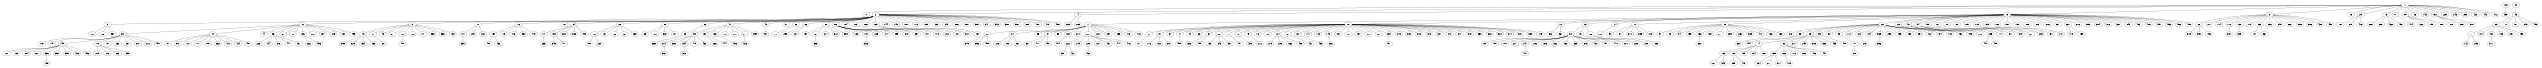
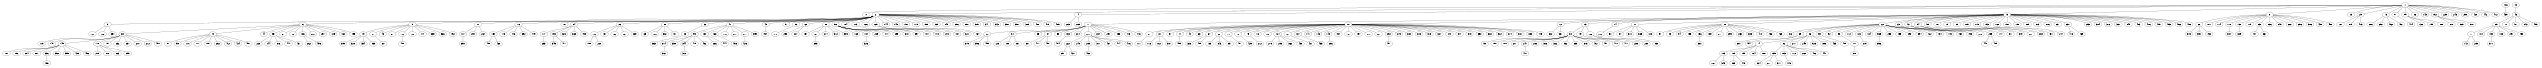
(2078, 24) -> none
(1626, 44) -> (1626, 44)
